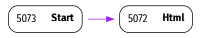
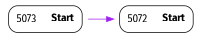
(174, 18) -> (174, 18)
